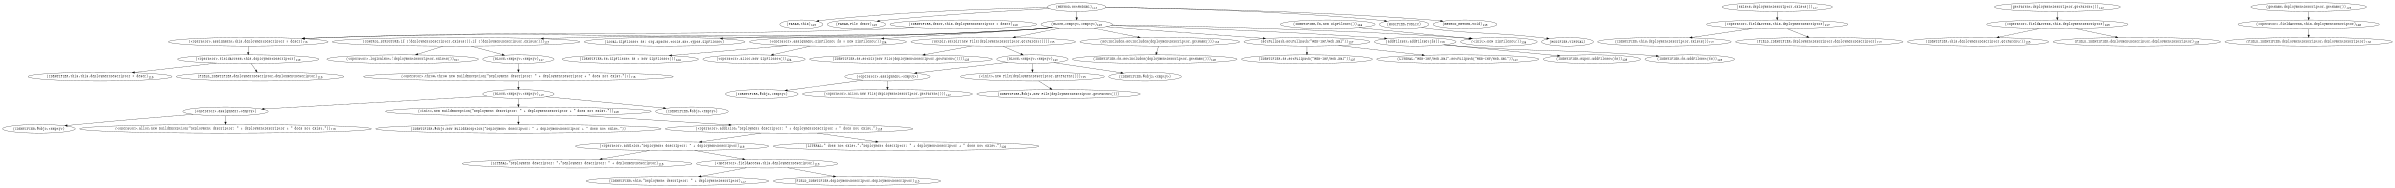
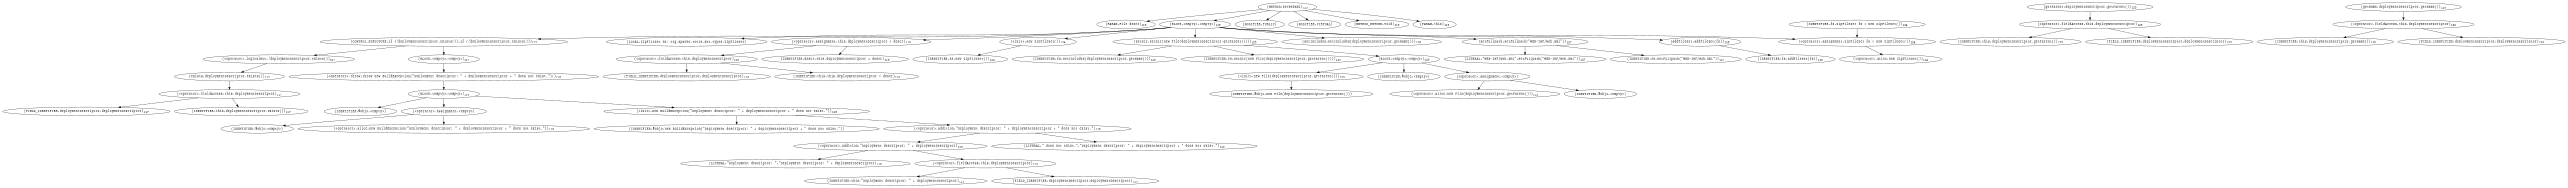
(609, 33) -> (844, 50)
(1414, 33) -> (1001, 50)
(1484, 33) -> (1300, 15)
none -> (2325, 42)
(1158, 49) -> (1146, 50)
(729, 50) -> (1857, 32)
(1592, 59) -> none
none -> (255, 68)
